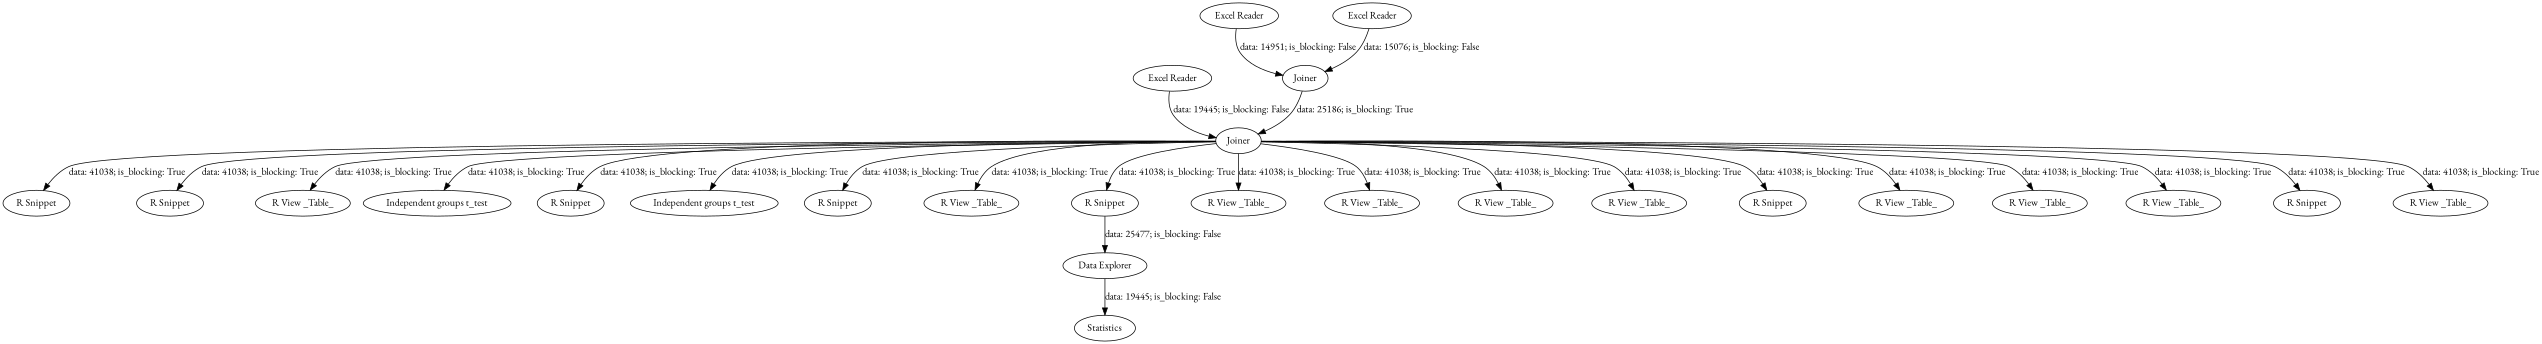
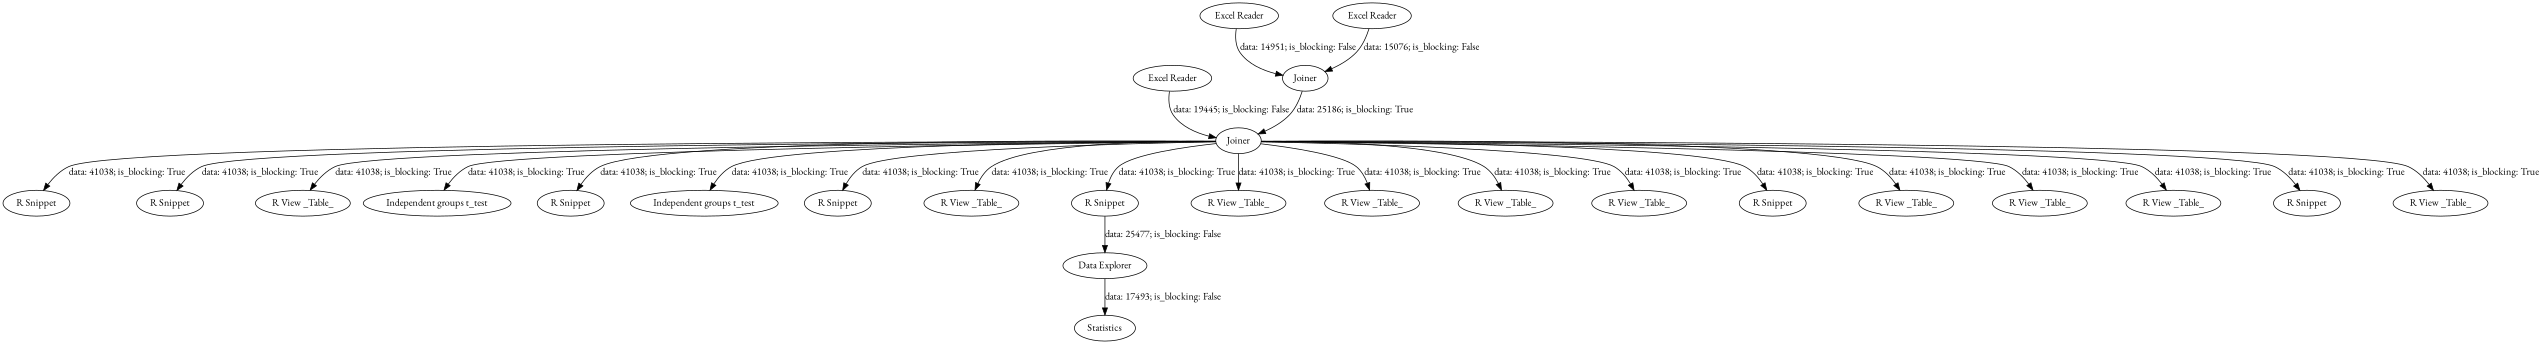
(1163, 297) -> (1163, 297)
